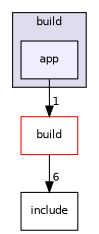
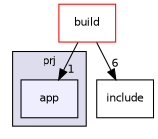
(49, 23) -> (49, 62)
(49, 94) -> (70, 58)
